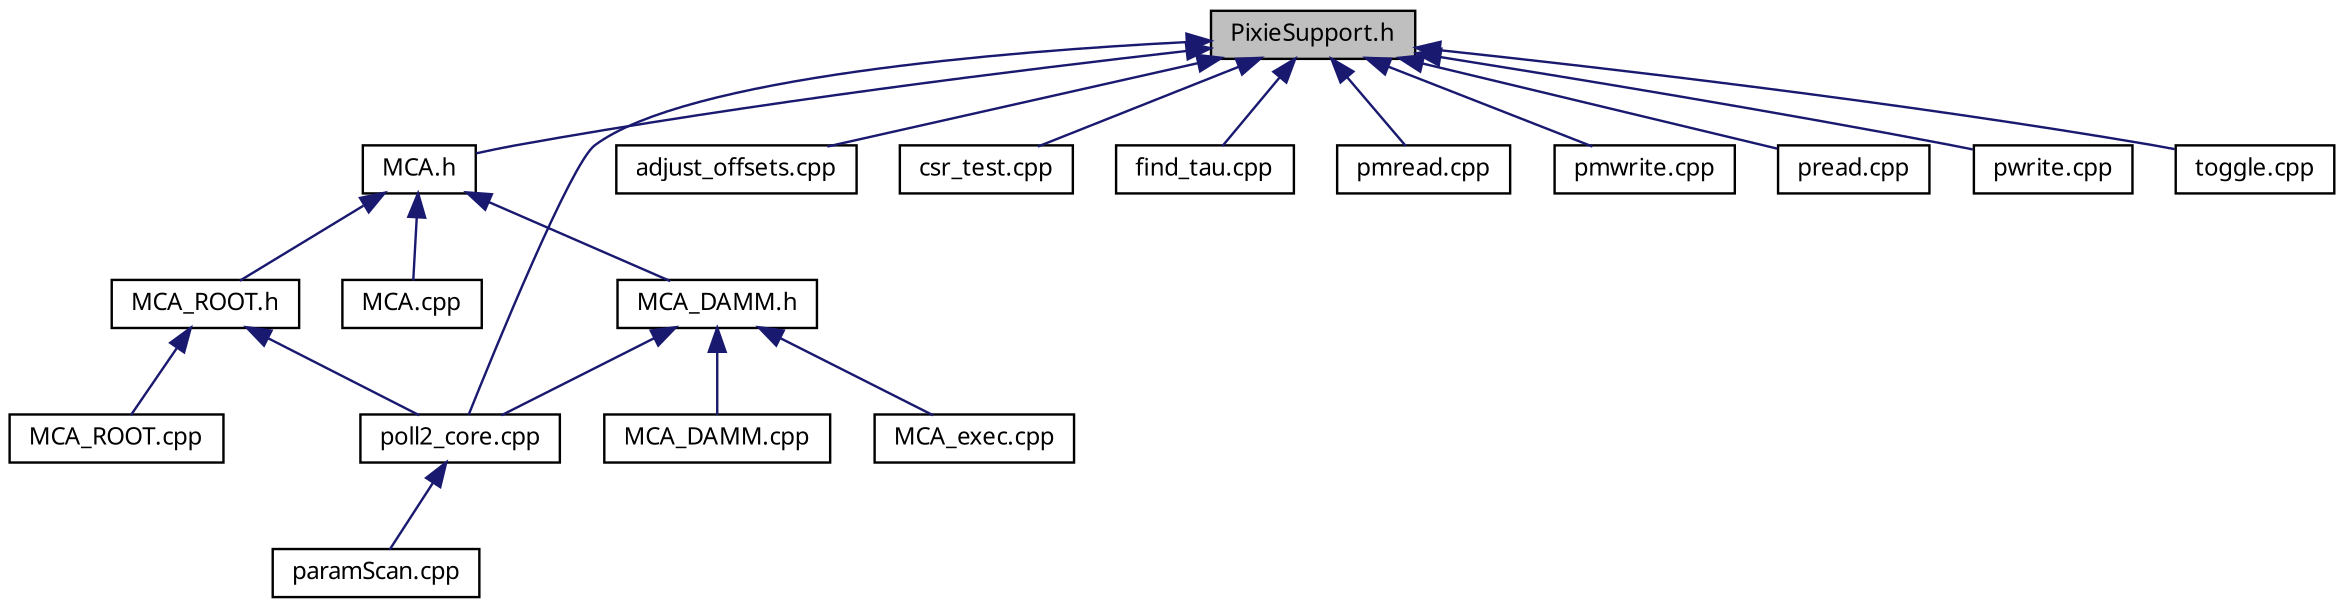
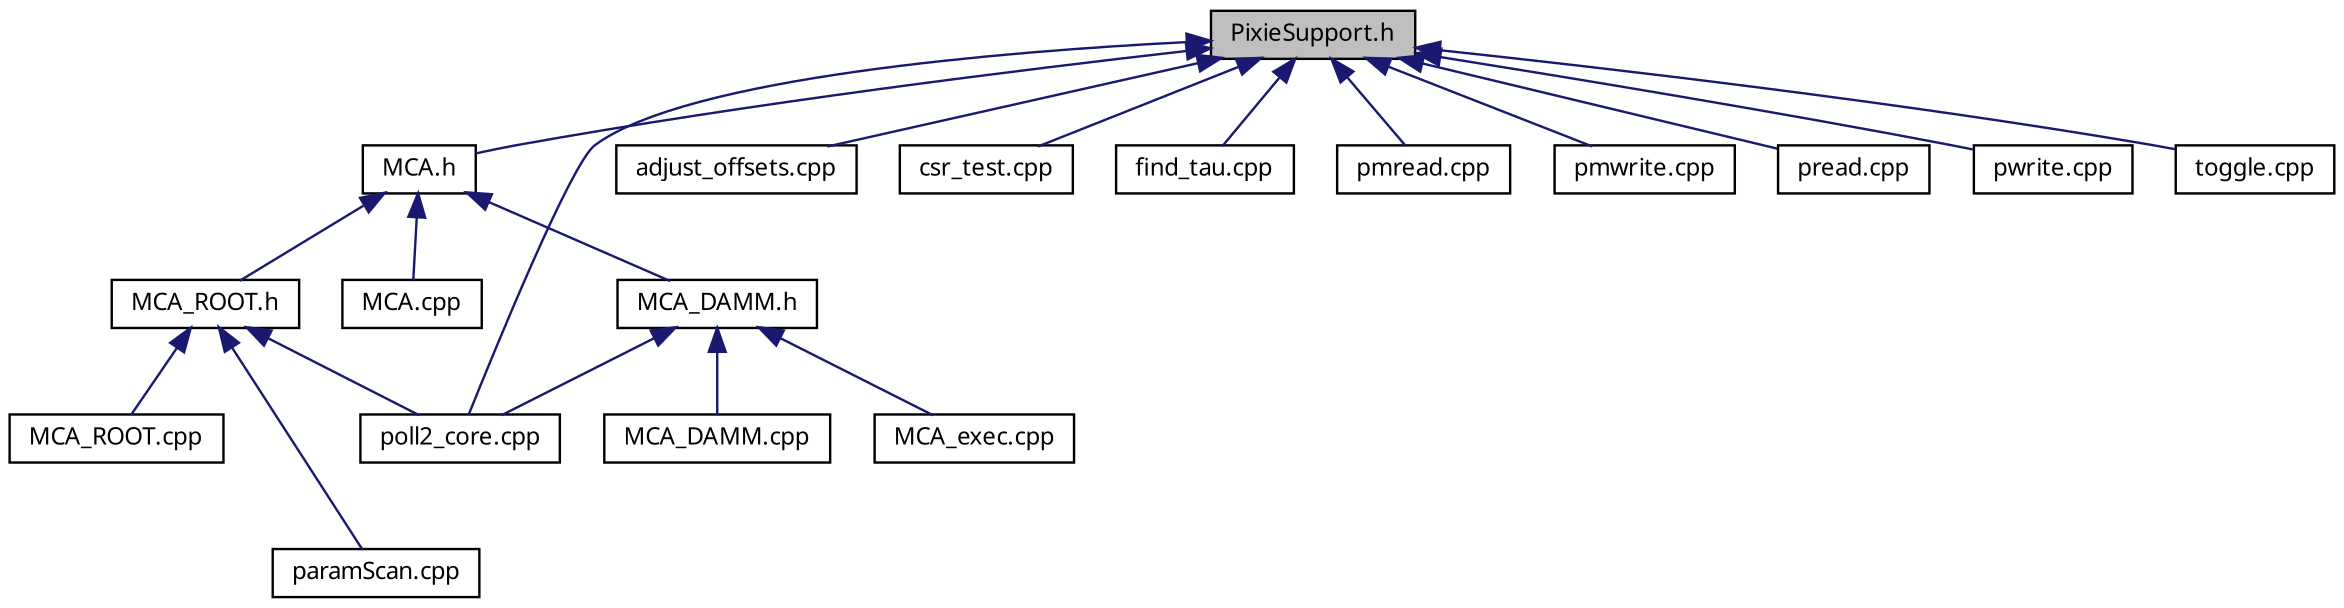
(411, 516) -> (297, 449)
